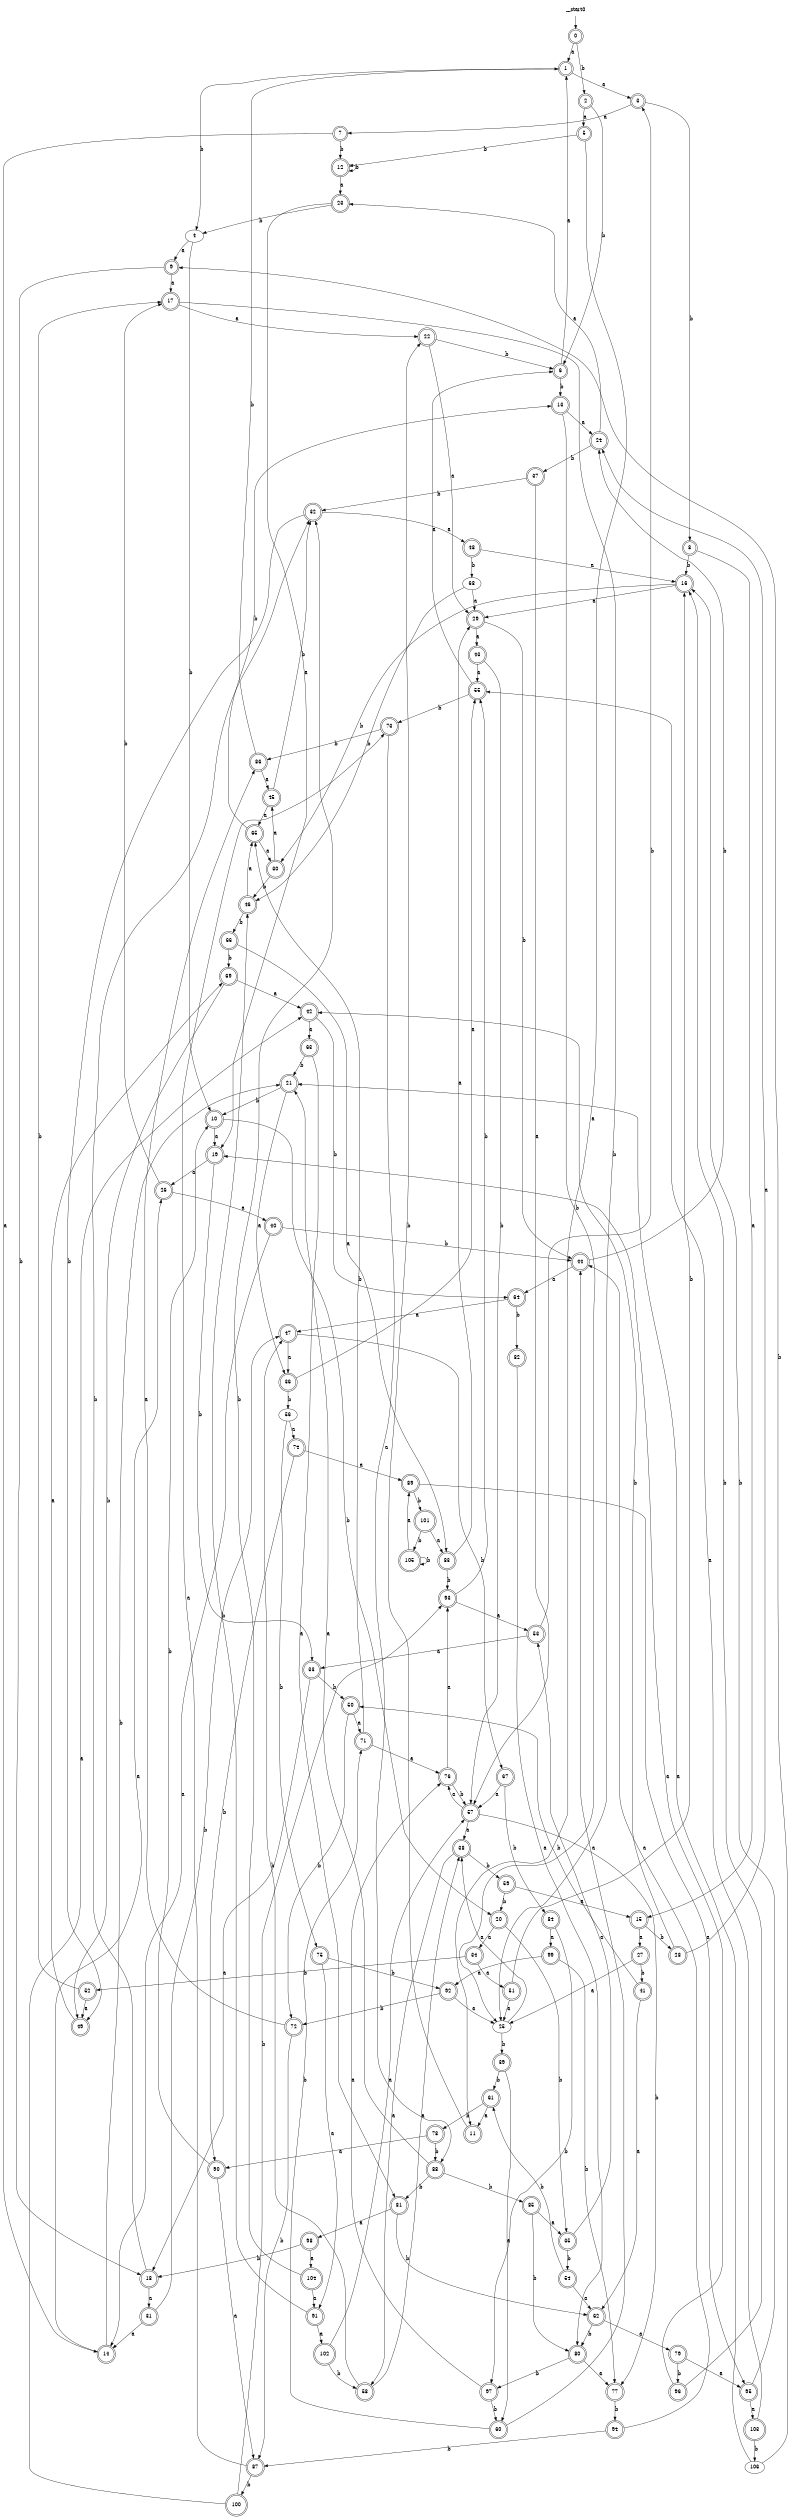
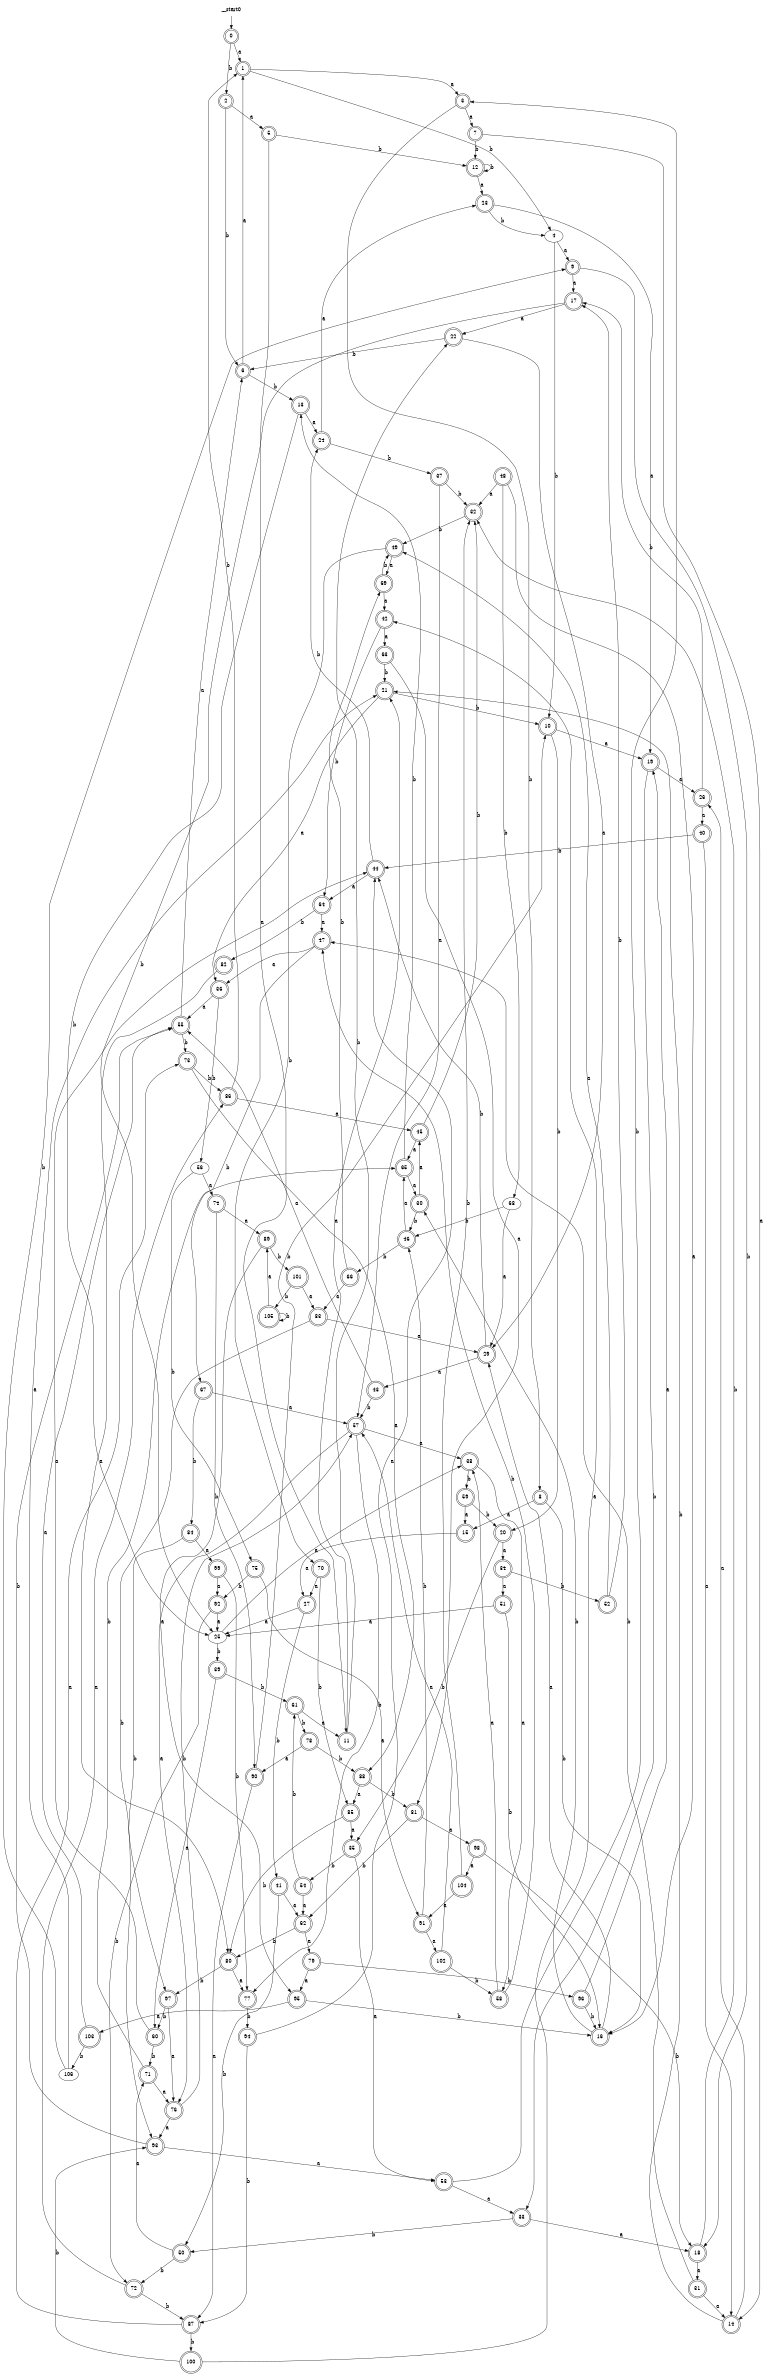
(394, 518) -> (489, 493)
none -> (321, 1569)
(326, 1641) -> (335, 1218)
(678, 1955) -> none
(491, 2188) -> (359, 1795)
